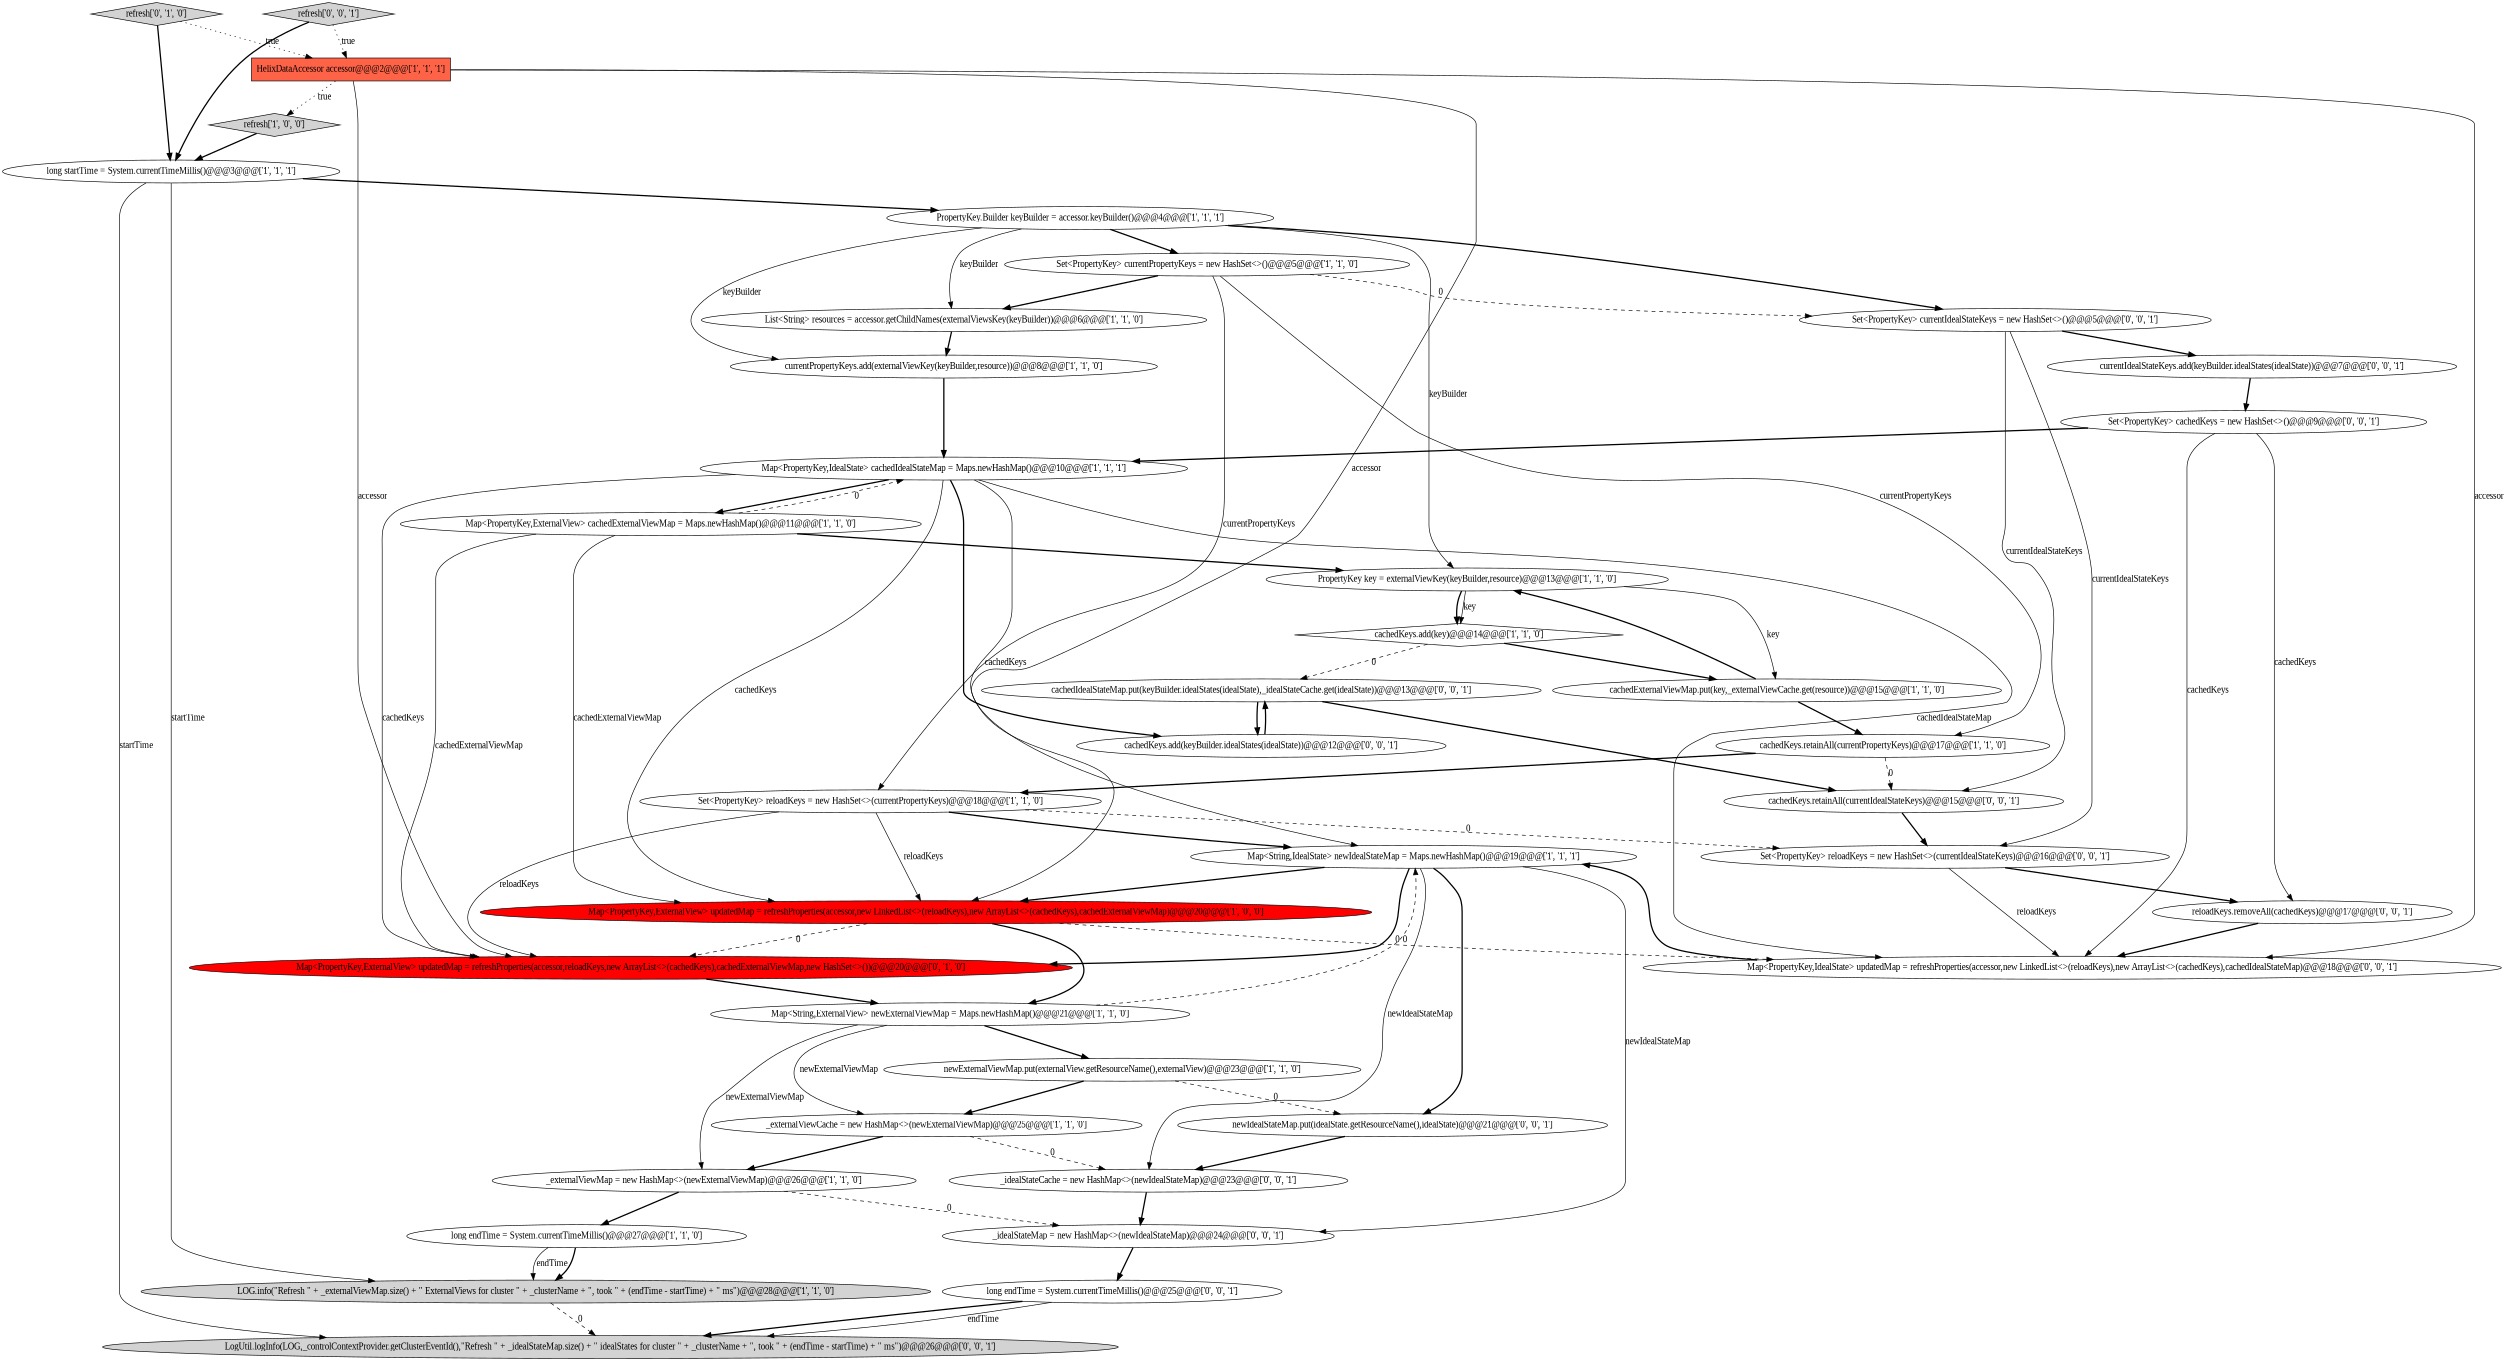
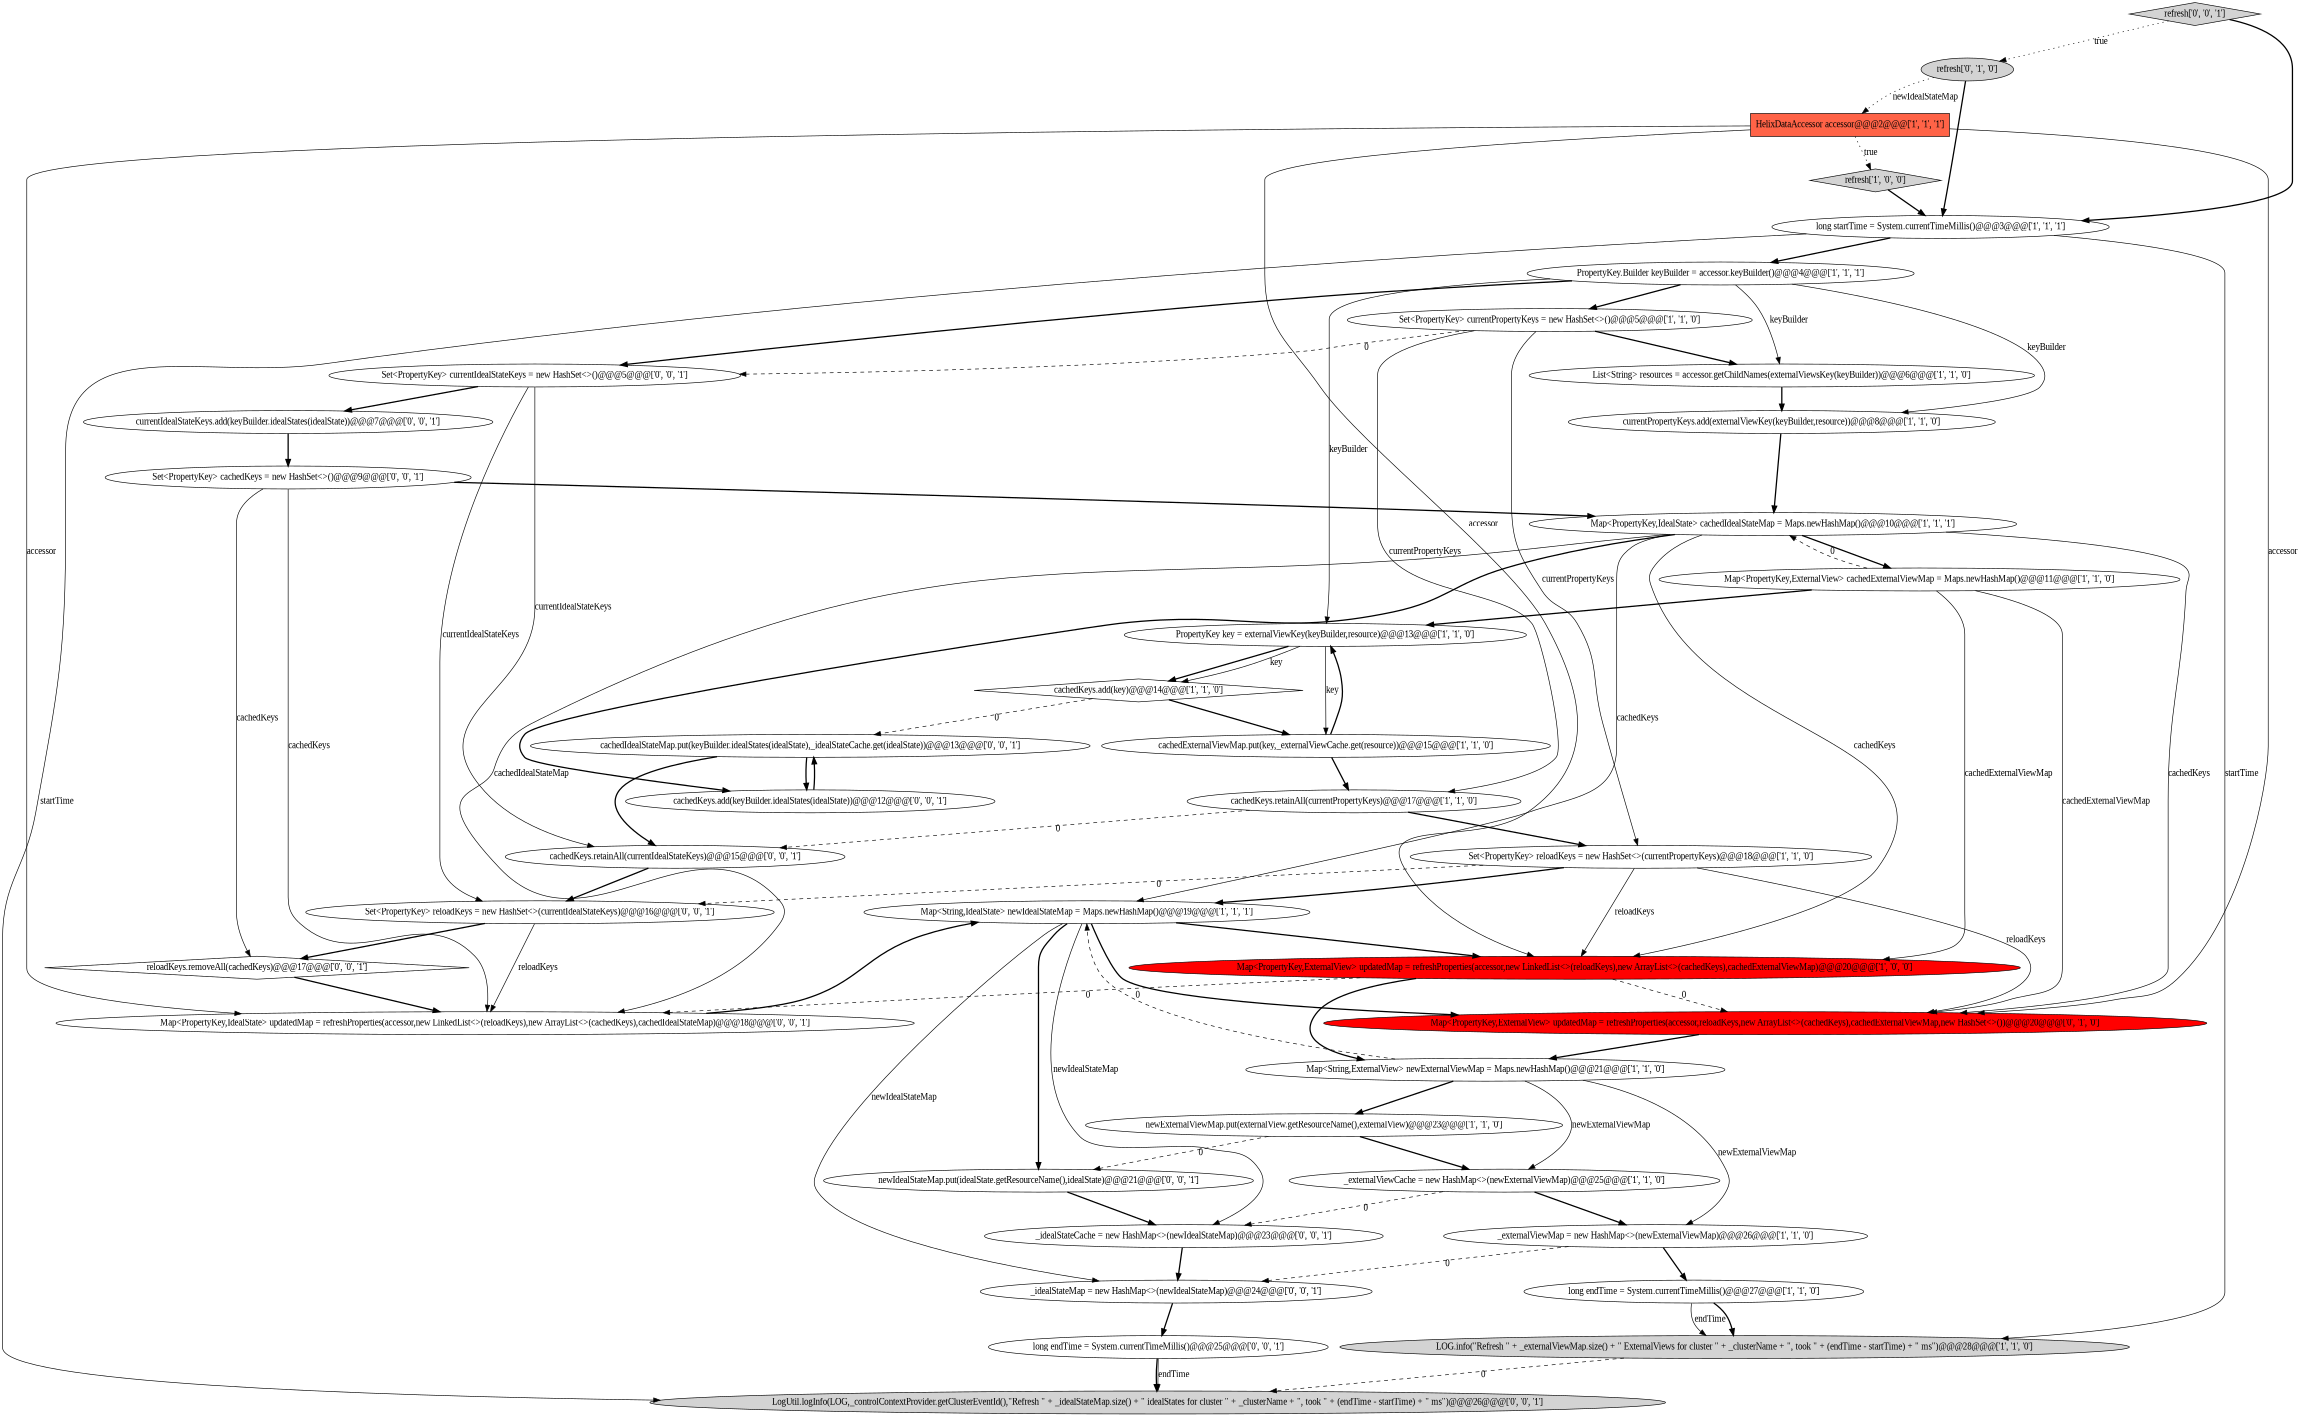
(157, 14) -> (1967, 69)
(338, 38) -> (2087, 40)
(273, 42) -> (1926, 97)
(2302, 912) -> (257, 968)
